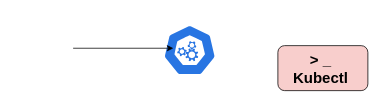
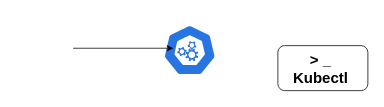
(323, 68) -> (323, 68)
